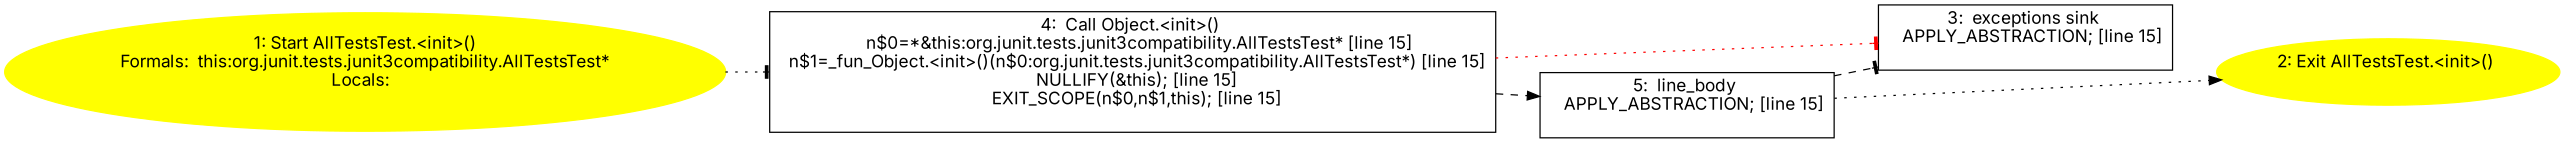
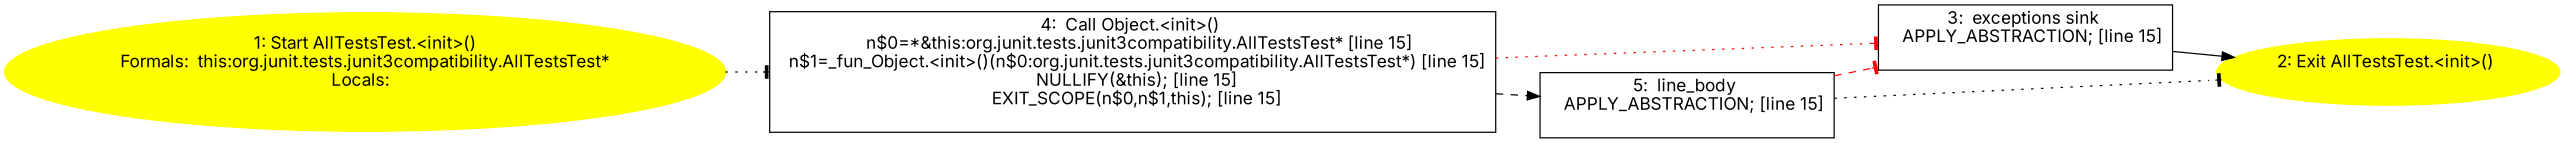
none -> (2197, 54)
(1853, 72) -> (1853, 72)
(2022, 89) -> (2022, 89)
